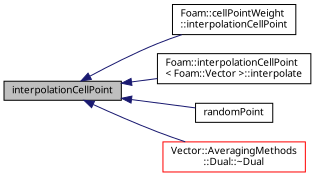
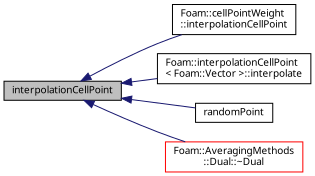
(234, 157) -> (234, 157)
